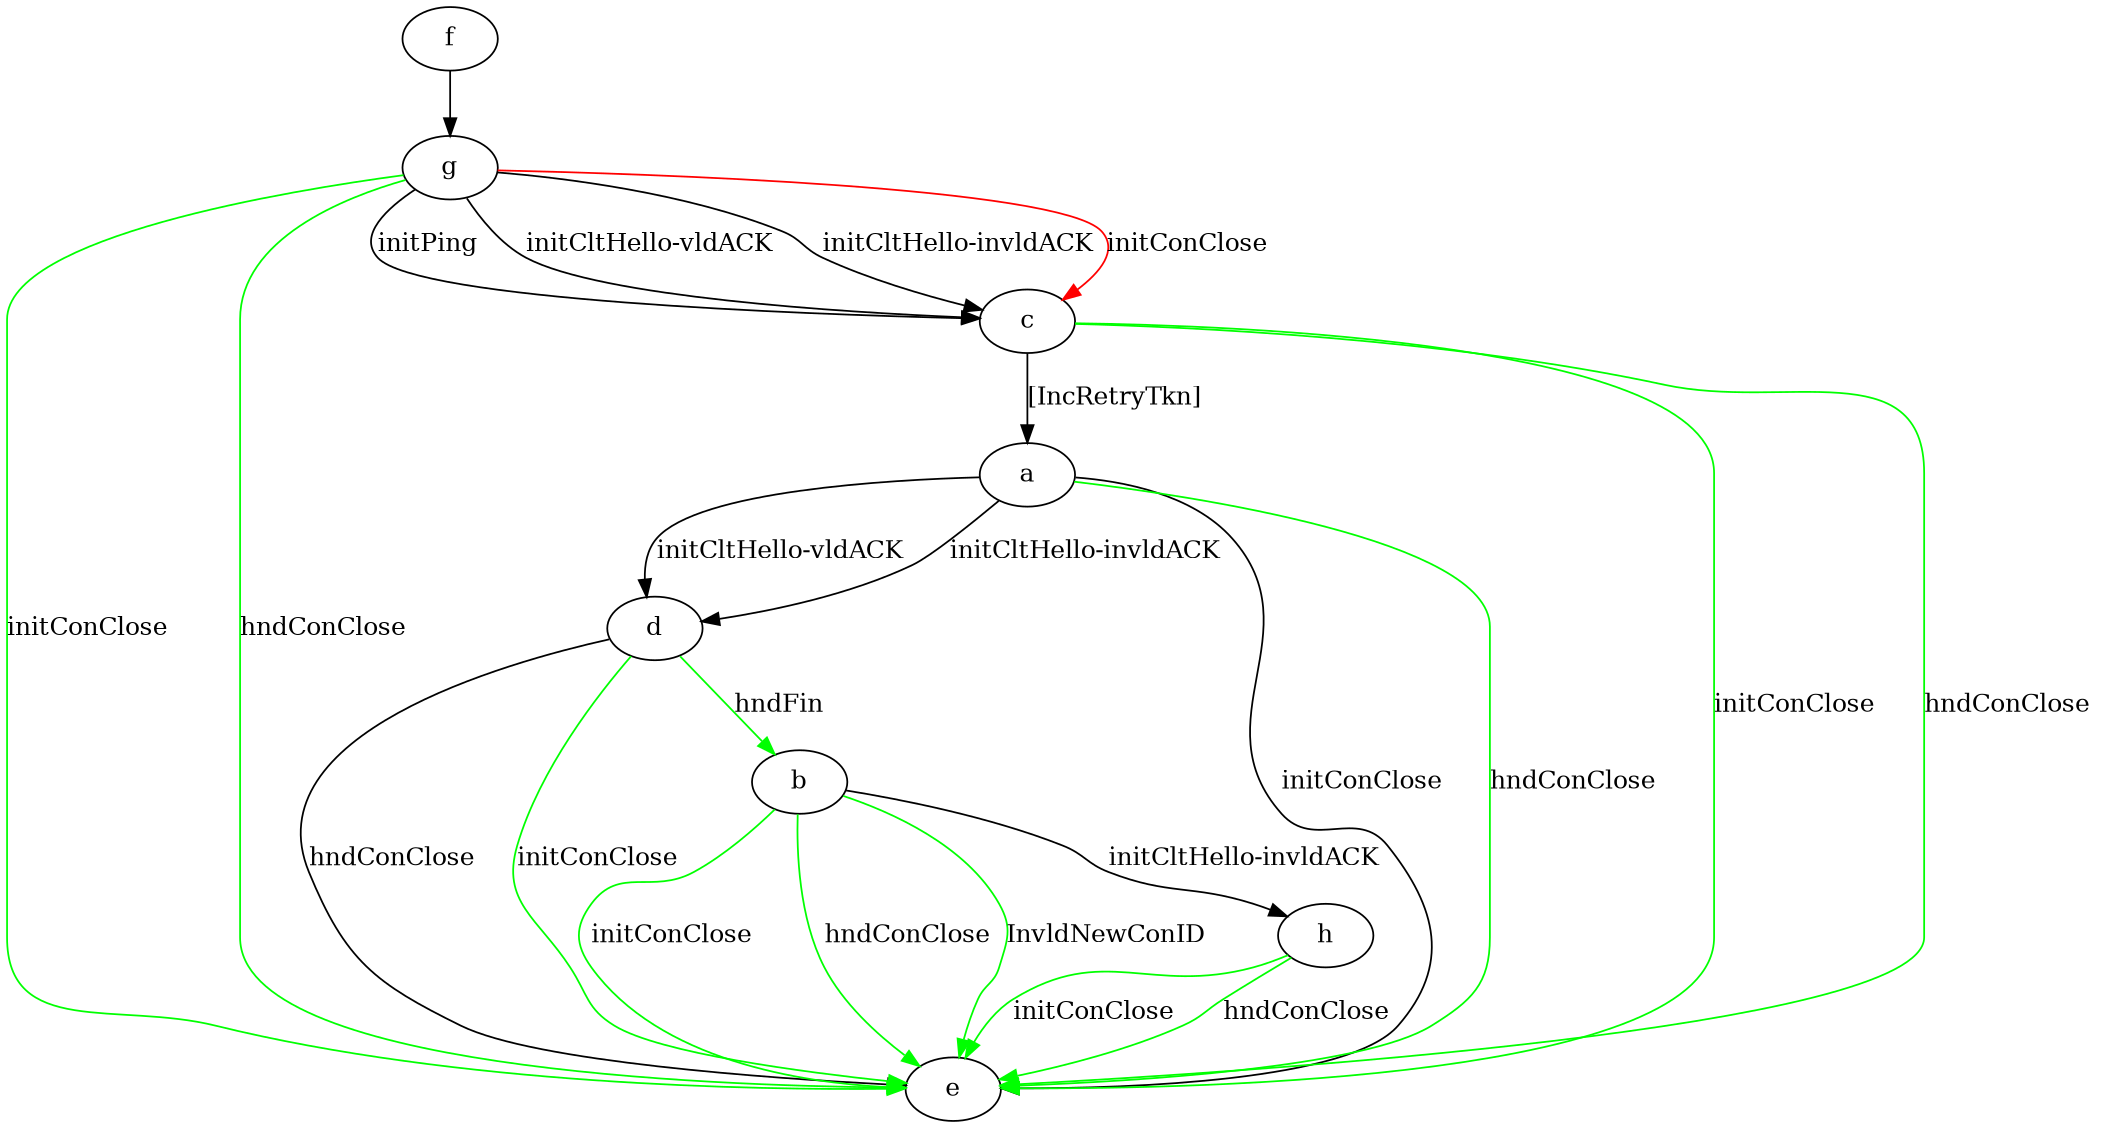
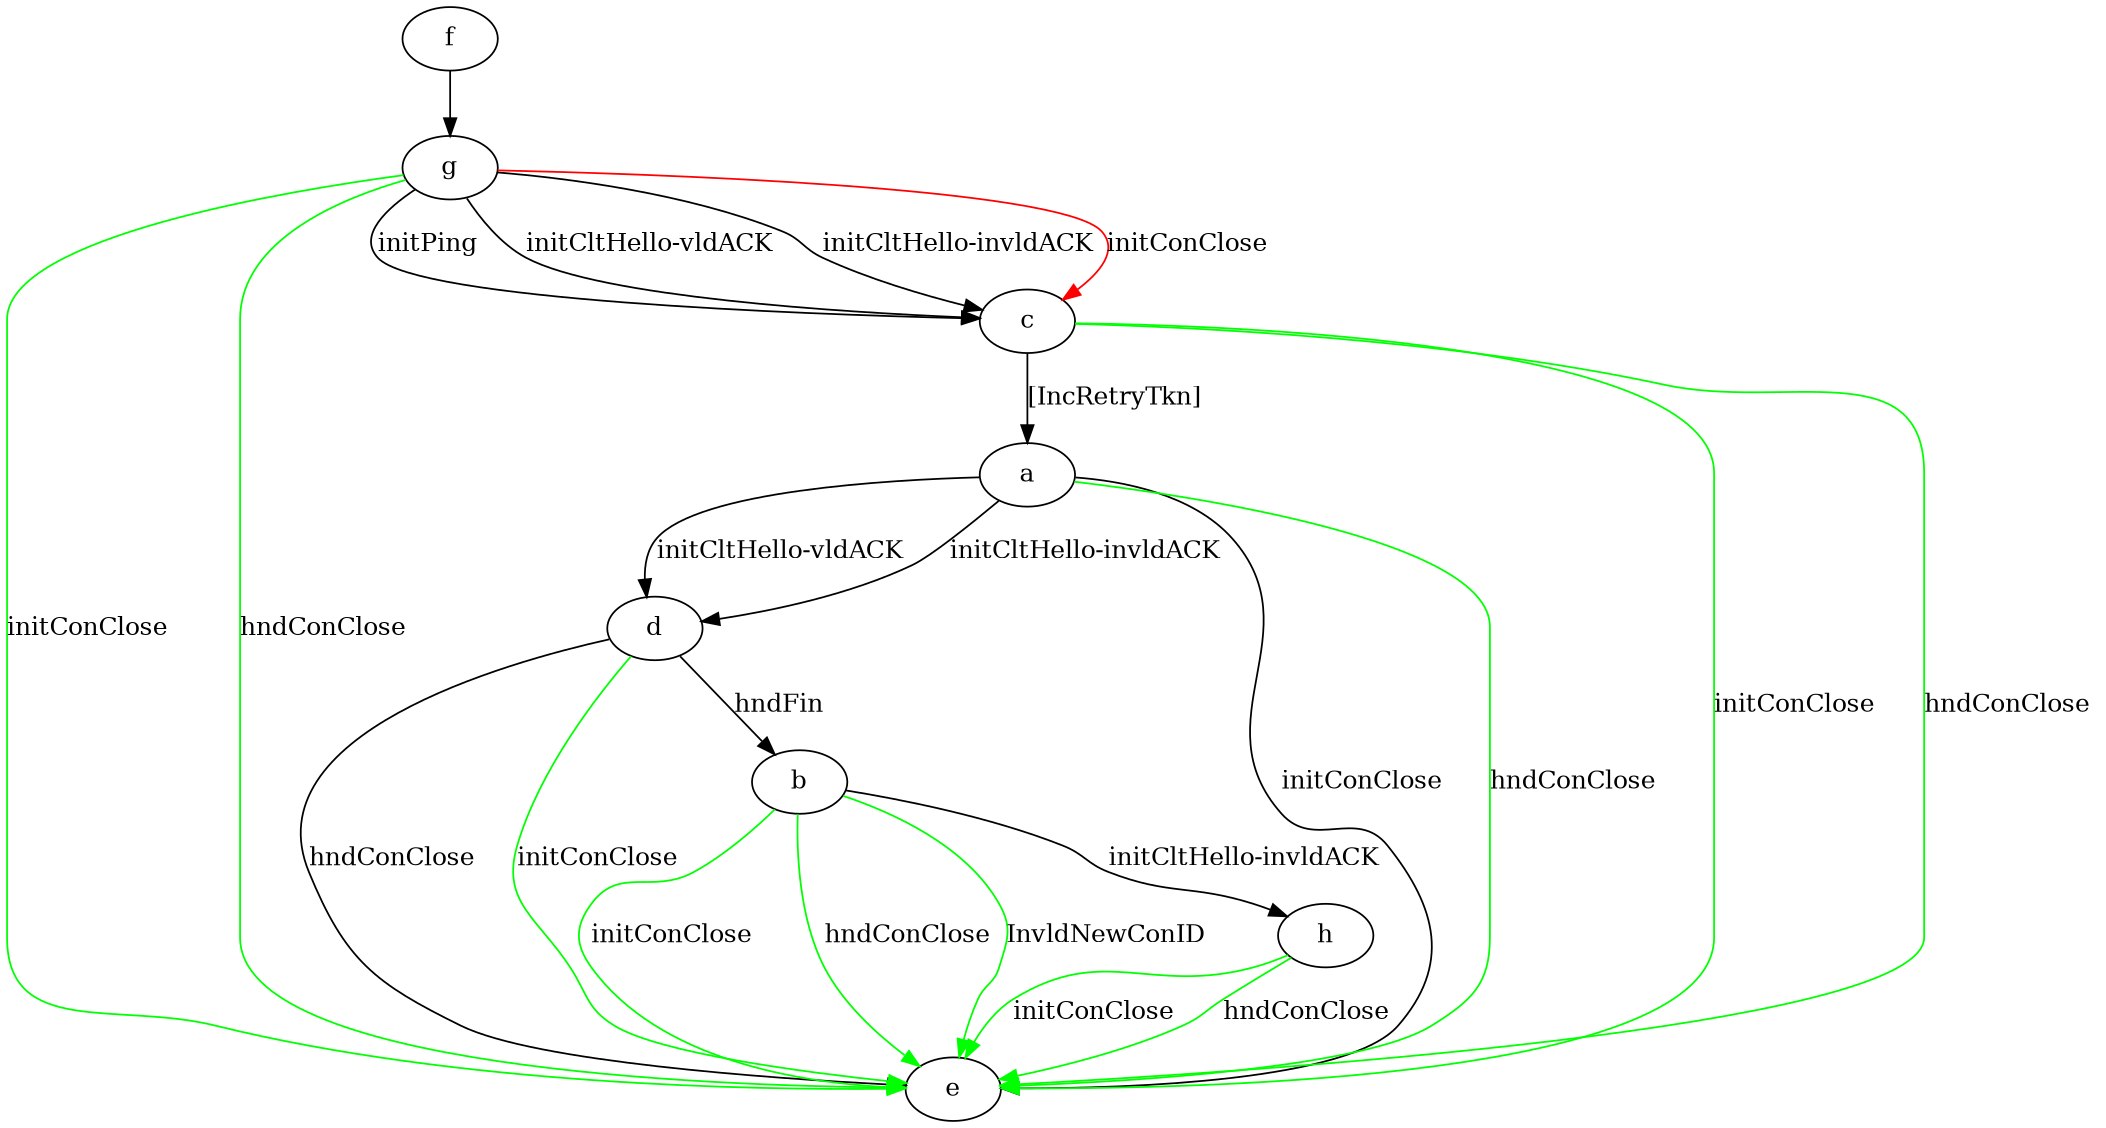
(721, 699) -> (721, 699)
